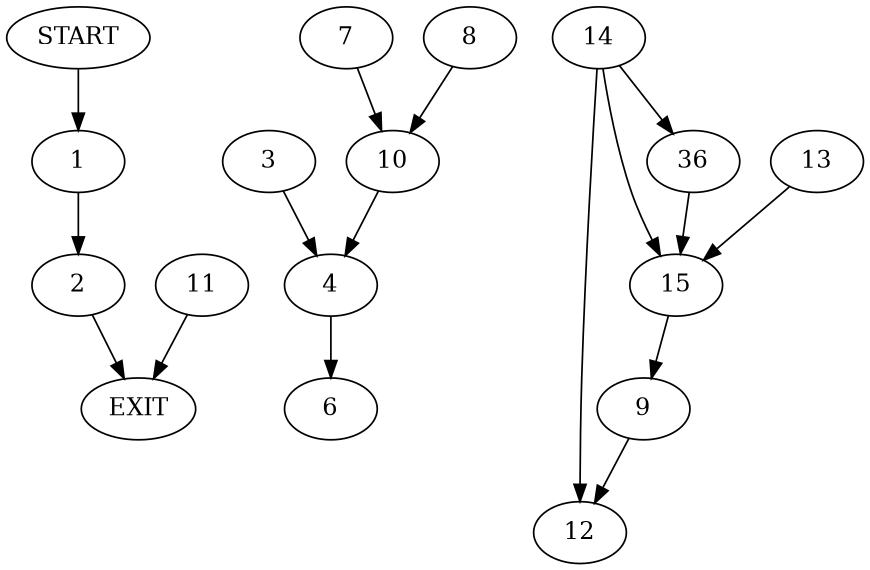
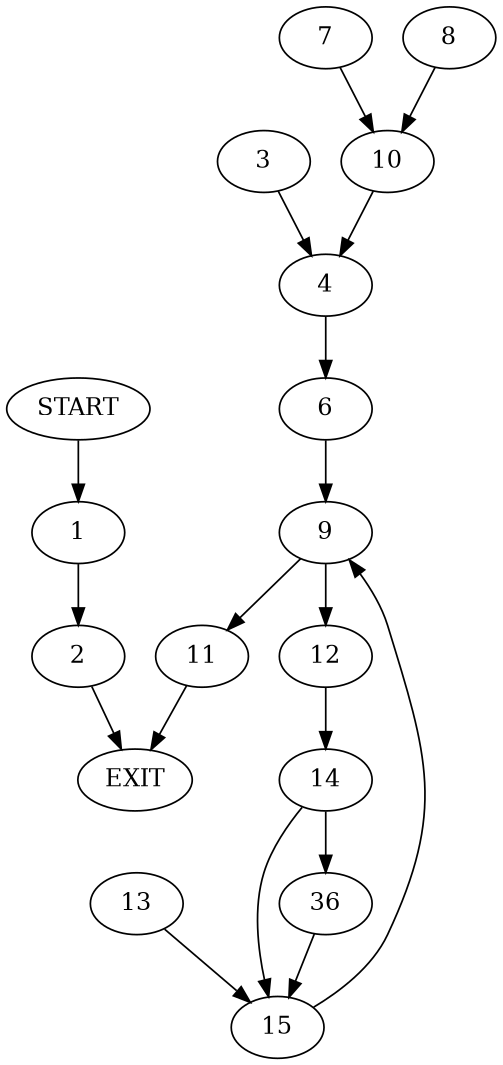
(586, 276) -> (326, 710)
none -> (326, 462)
none -> (270, 588)
